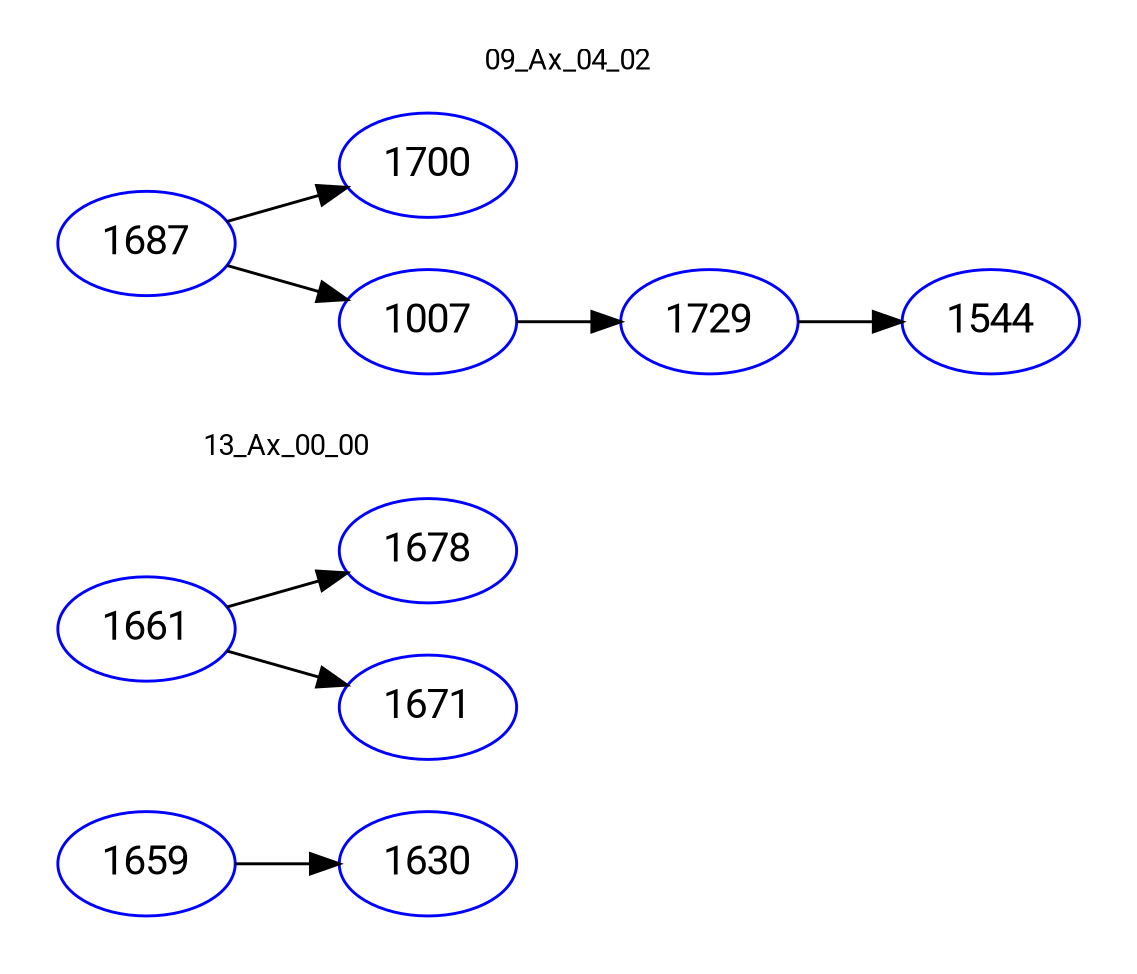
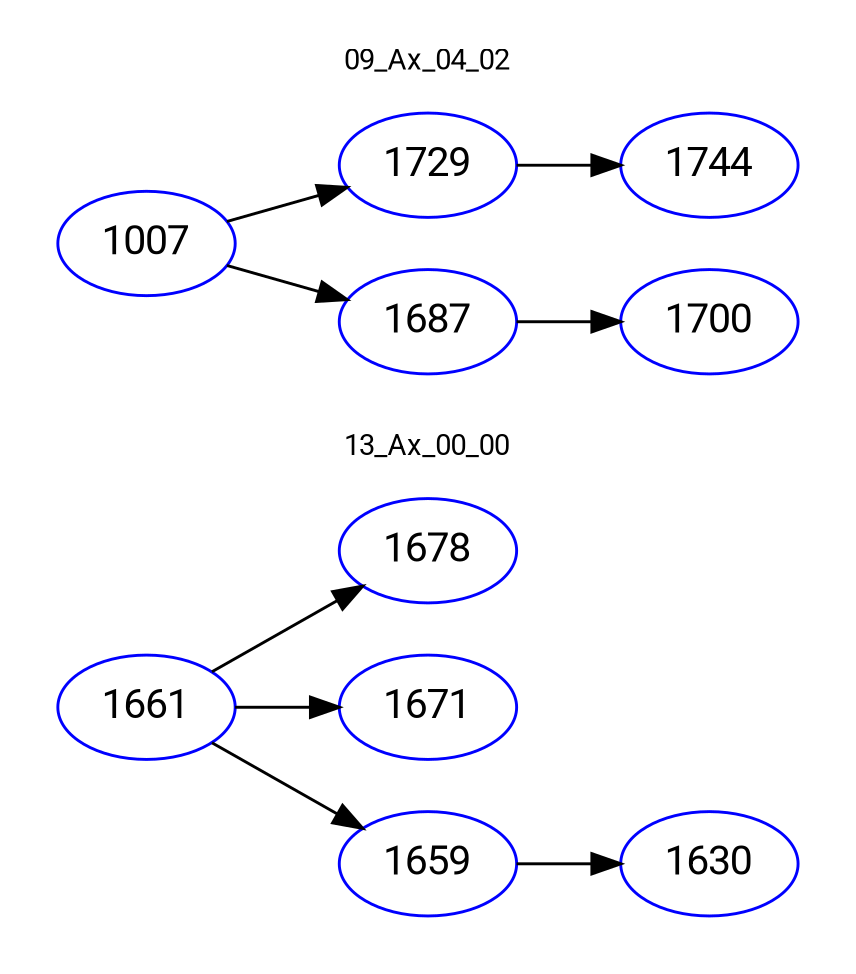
(273, 279) -> (273, 279)
(991, 322) -> (709, 165)
none -> (275, 778)
